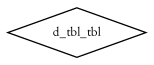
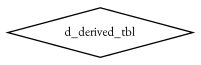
(77, 33) -> (100, 33)
